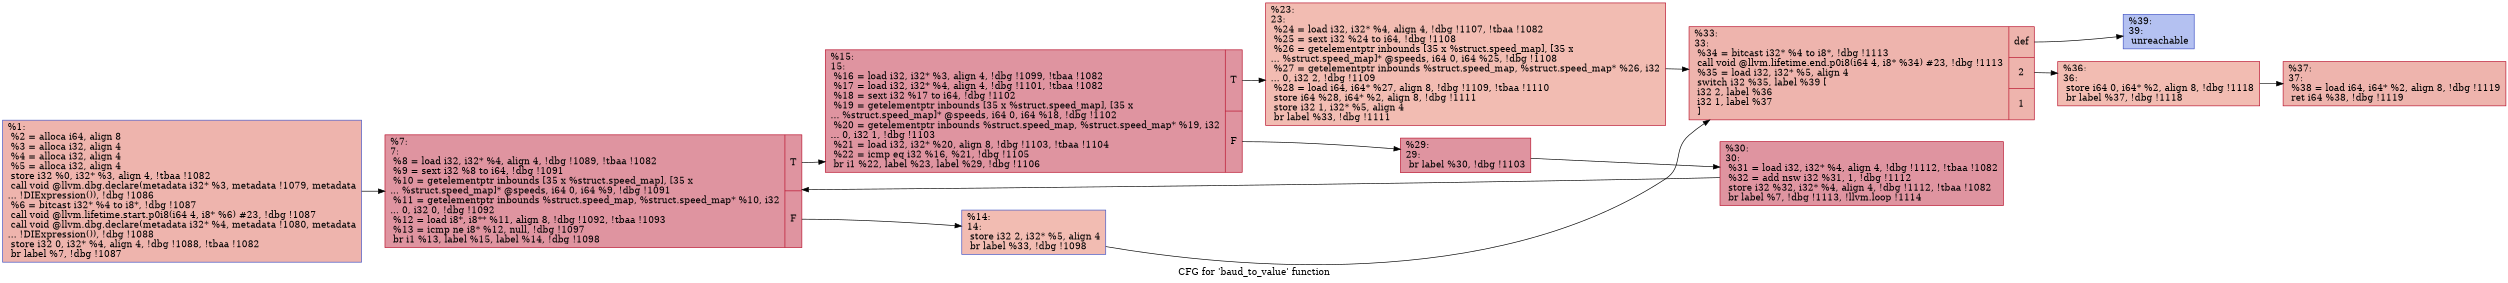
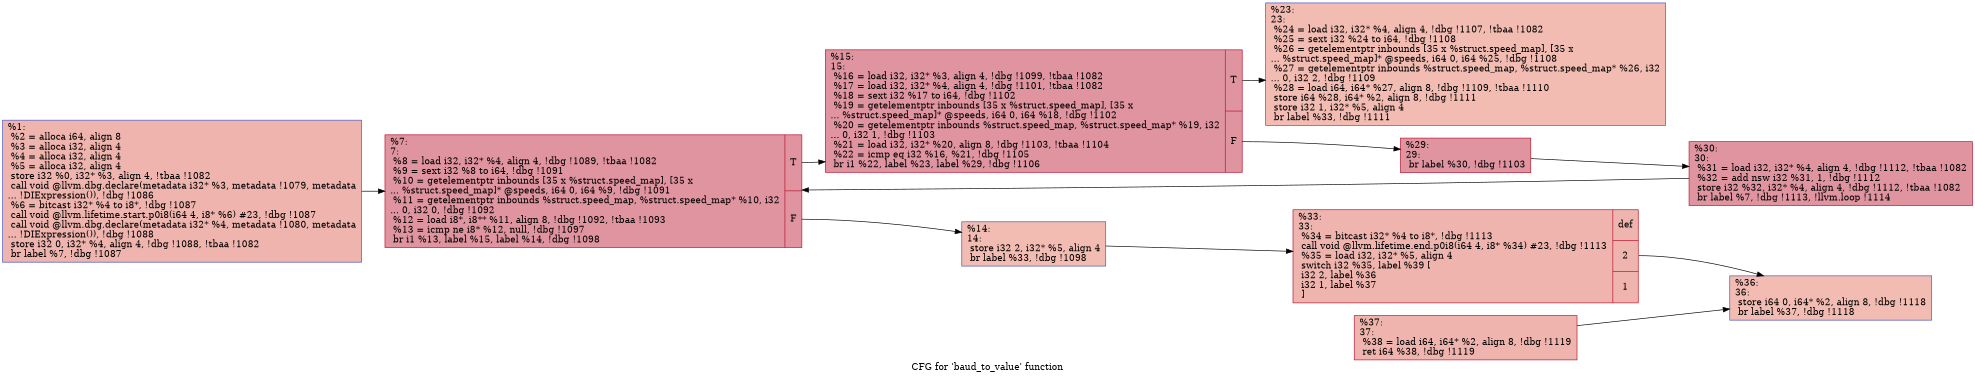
(2159, 32) -> none
(1466, 64) -> (1466, 64)
(1674, 69) -> none
(2159, 84) -> (1831, 298)
(2268, 84) -> (1650, 318)
